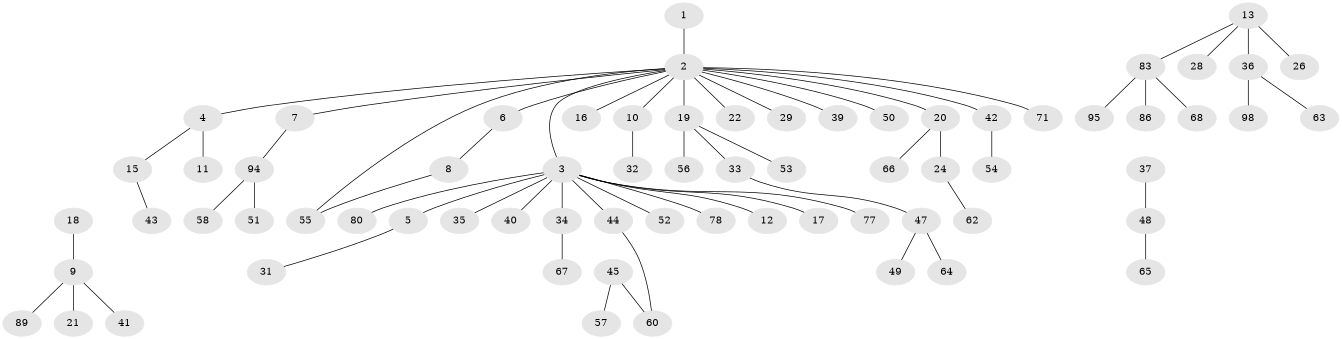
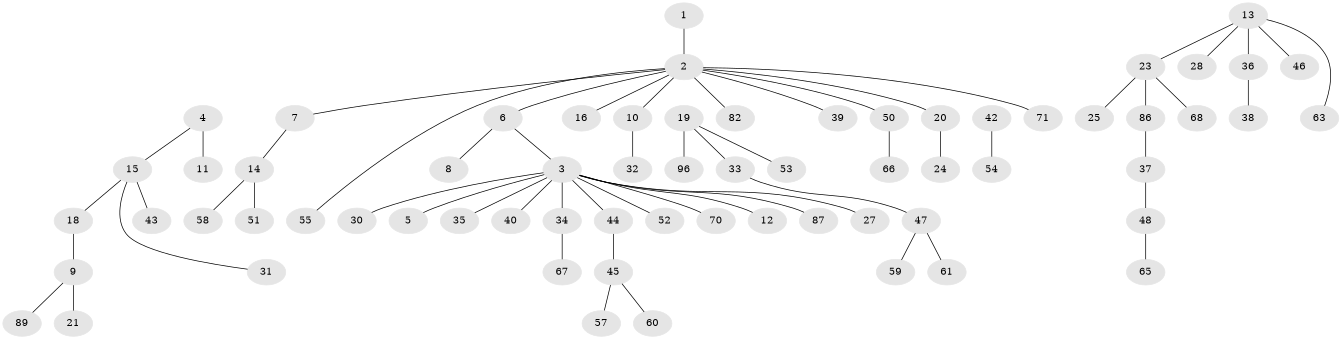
(1146, 67) -> (1146, 67)
(1300, 67) -> (1300, 67)
(842, 80) -> none
(443, 86) -> none
(684, 93) -> none
(1284, 93) -> (1320, 48)
(560, 102) -> (533, 144)
(735, 118) -> (735, 118)
(787, 118) -> none
(1094, 118) -> (1094, 118)
(1248, 118) -> (1248, 118)
(915, 144) -> (889, 144)
none -> (1146, 144)
(254, 170) -> (254, 170)
(684, 170) -> (684, 170)
(376, 192) -> none
none -> (103, 195)
(357, 221) -> (357, 221)
(716, 221) -> (716, 221)
(819, 221) -> (819, 221)
(870, 221) -> (870, 221)
(973, 221) -> none
(339, 249) -> (158, 251)
(643, 269) -> (613, 247)
(896, 272) -> (896, 272)
(947, 272) -> (947, 272)
(125, 323) -> none
